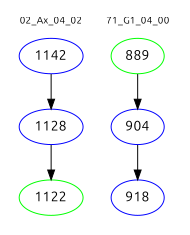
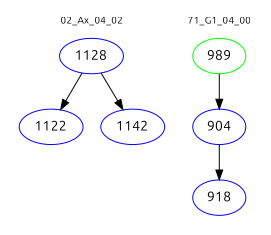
(138, 56) -> (219, 56)
(51, 87) -> (109, 87)
(51, 198) -> (51, 127)
